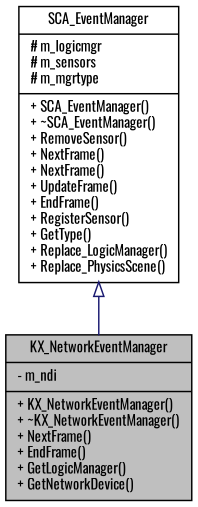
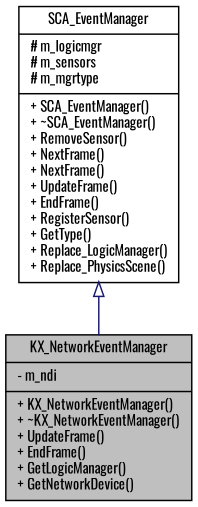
(54, 437) -> (61, 437)
